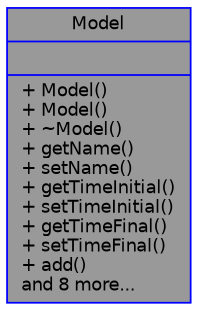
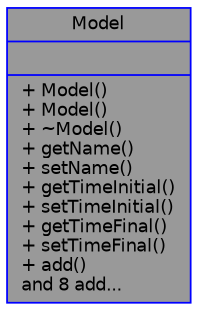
(79, 285) -> (72, 285)
